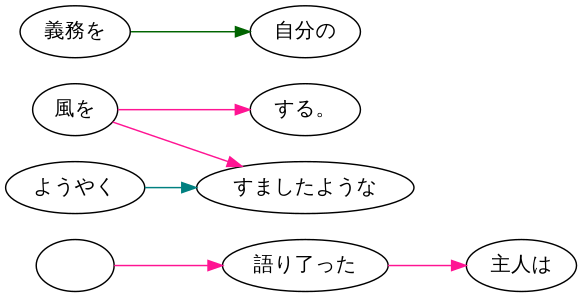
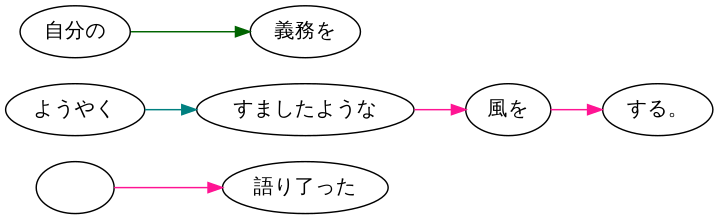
(183, 32) -> (183, 32)
(170, 142) -> (433, 110)
(521, 266) -> none
